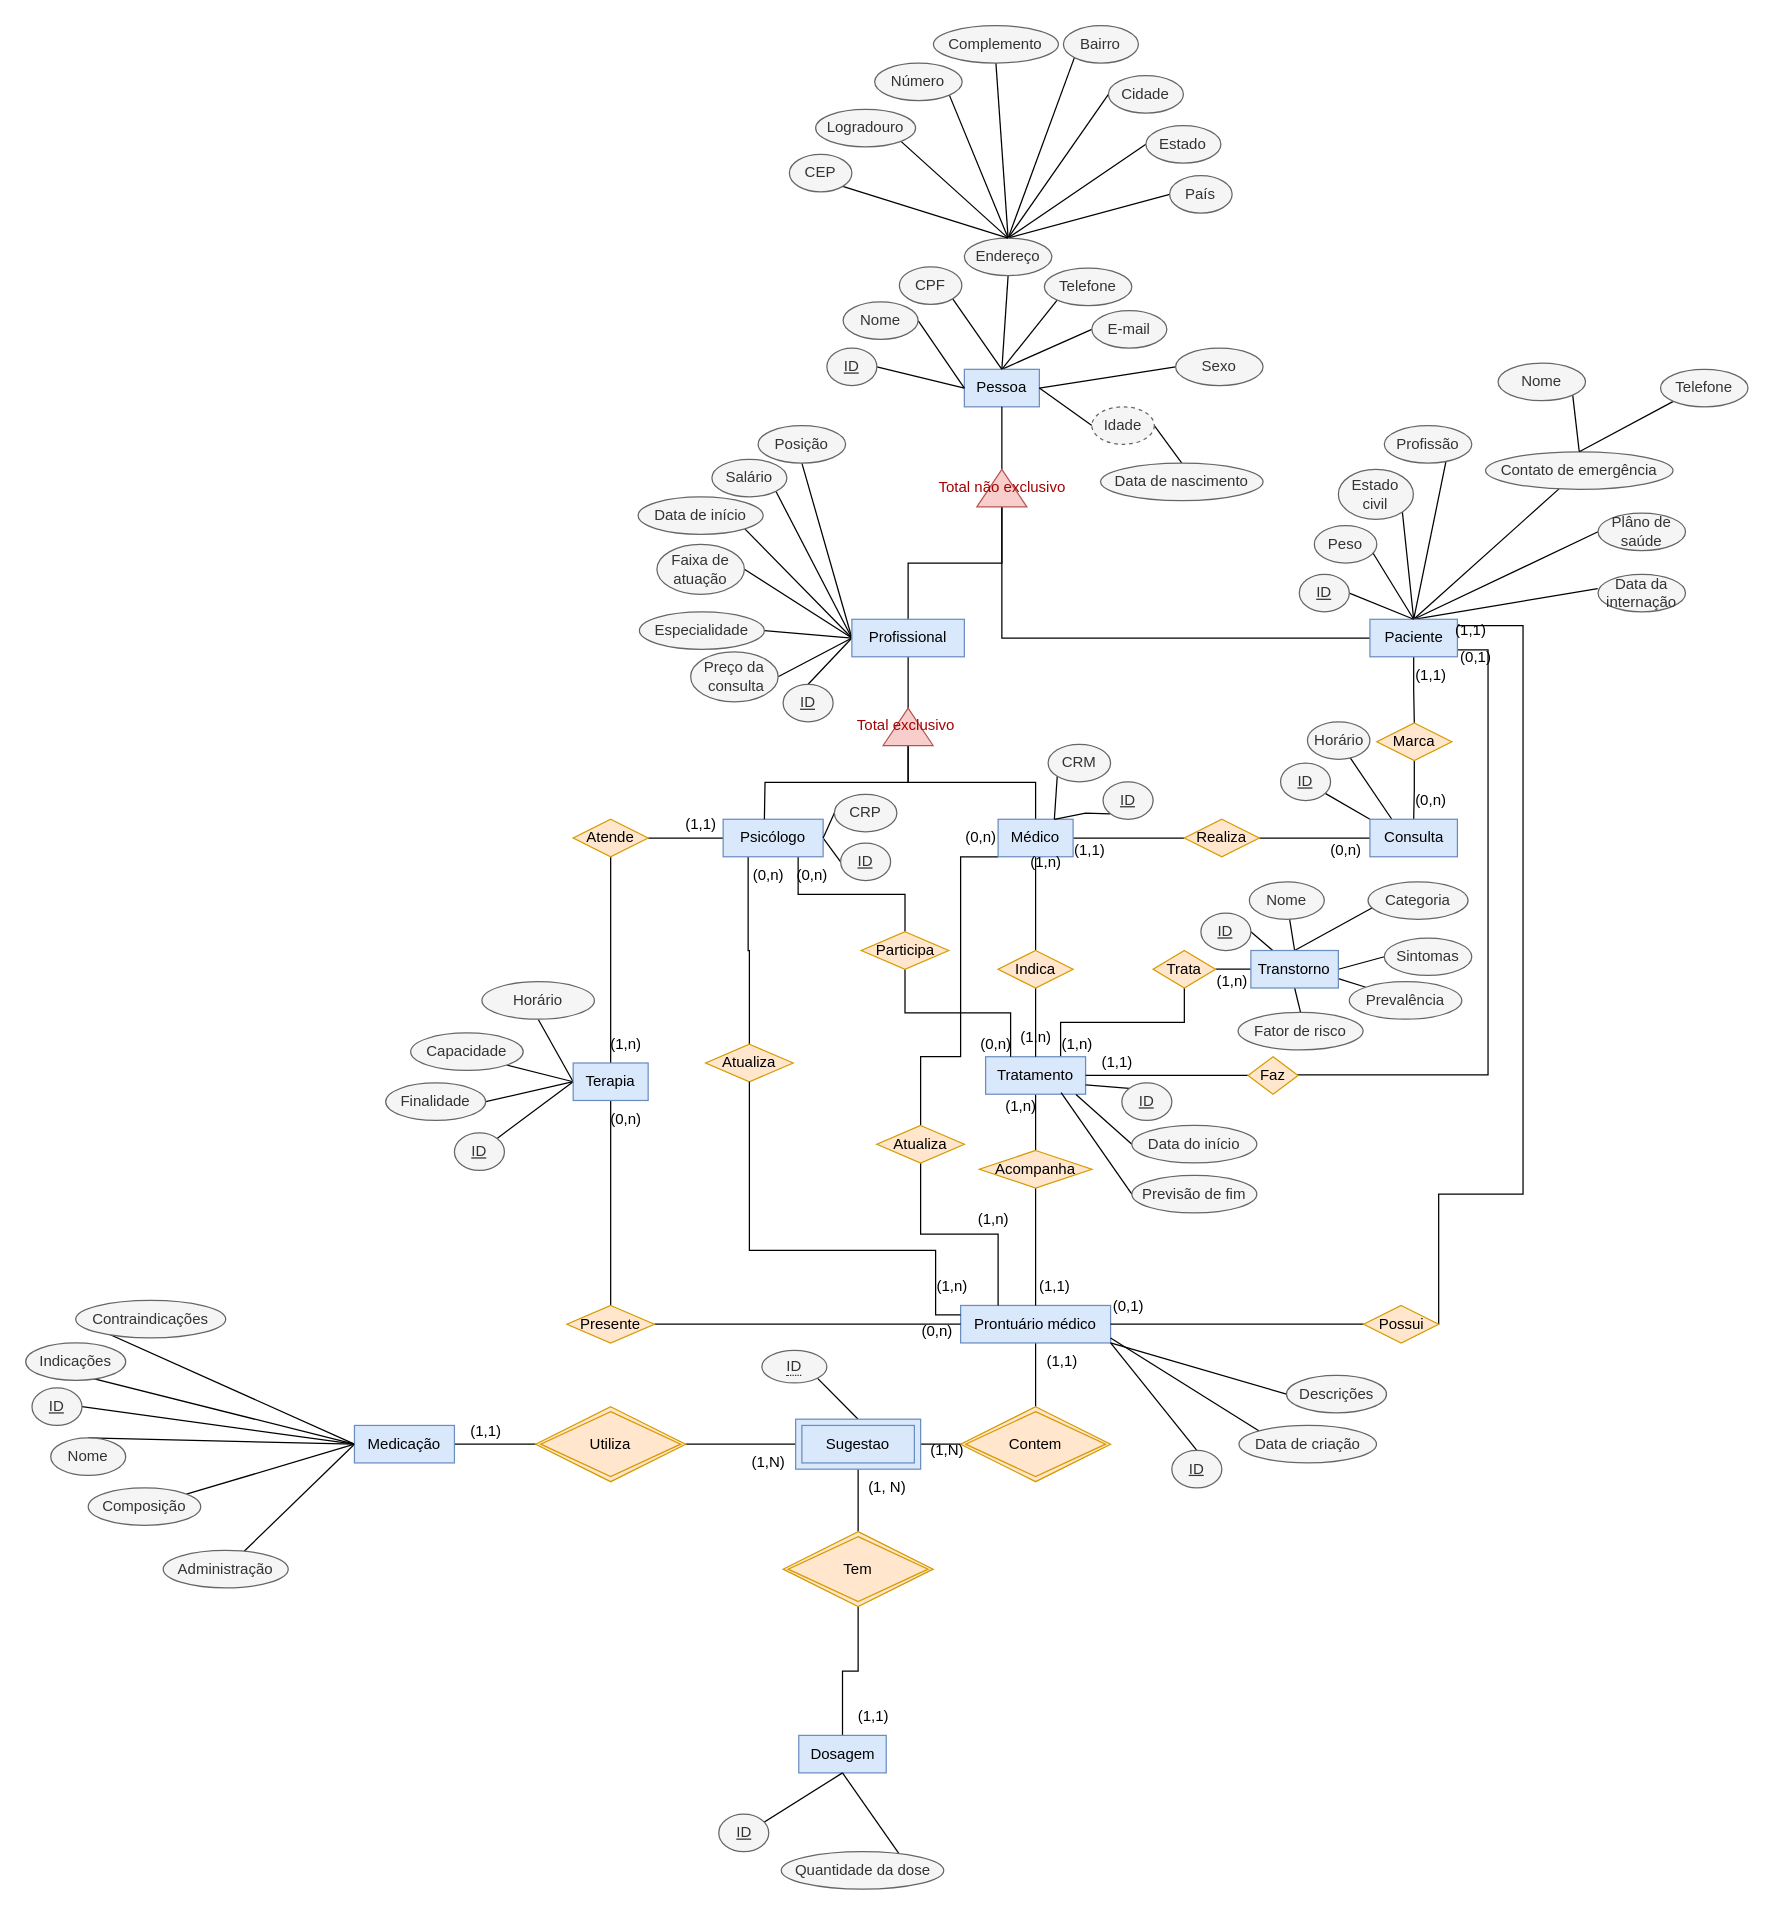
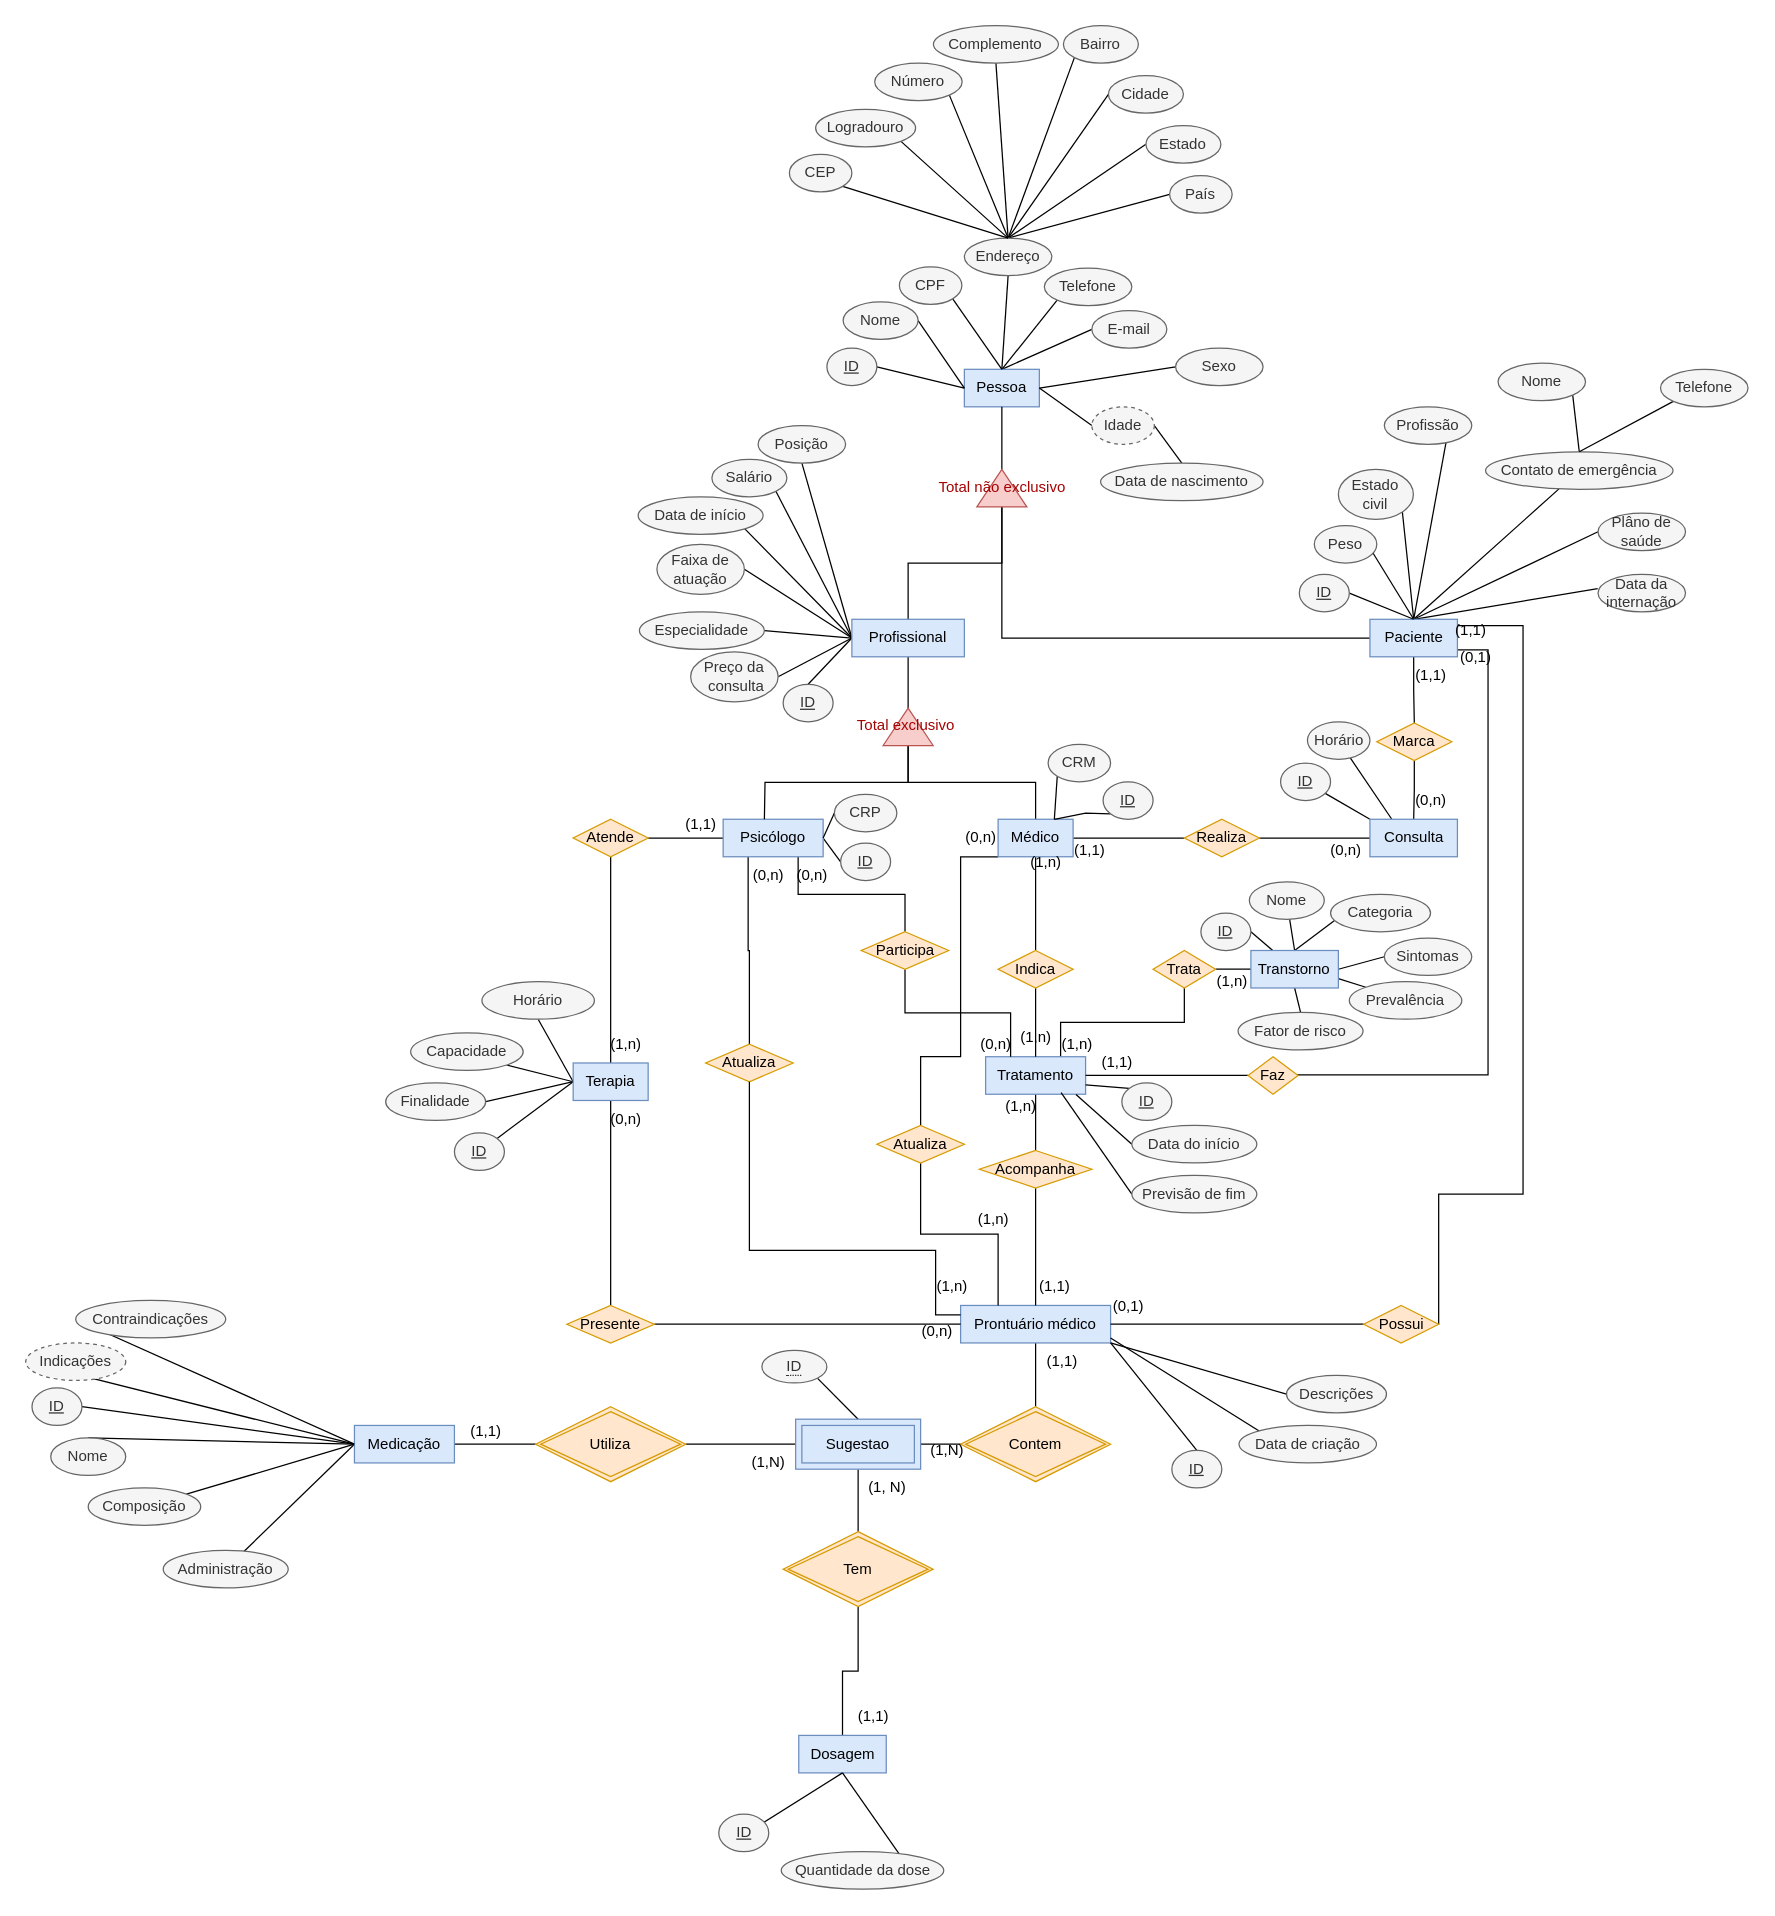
(1428, 444) -> (1428, 426)
(1418, 901) -> (1381, 913)
(76, 1362) -> (76, 1362)
